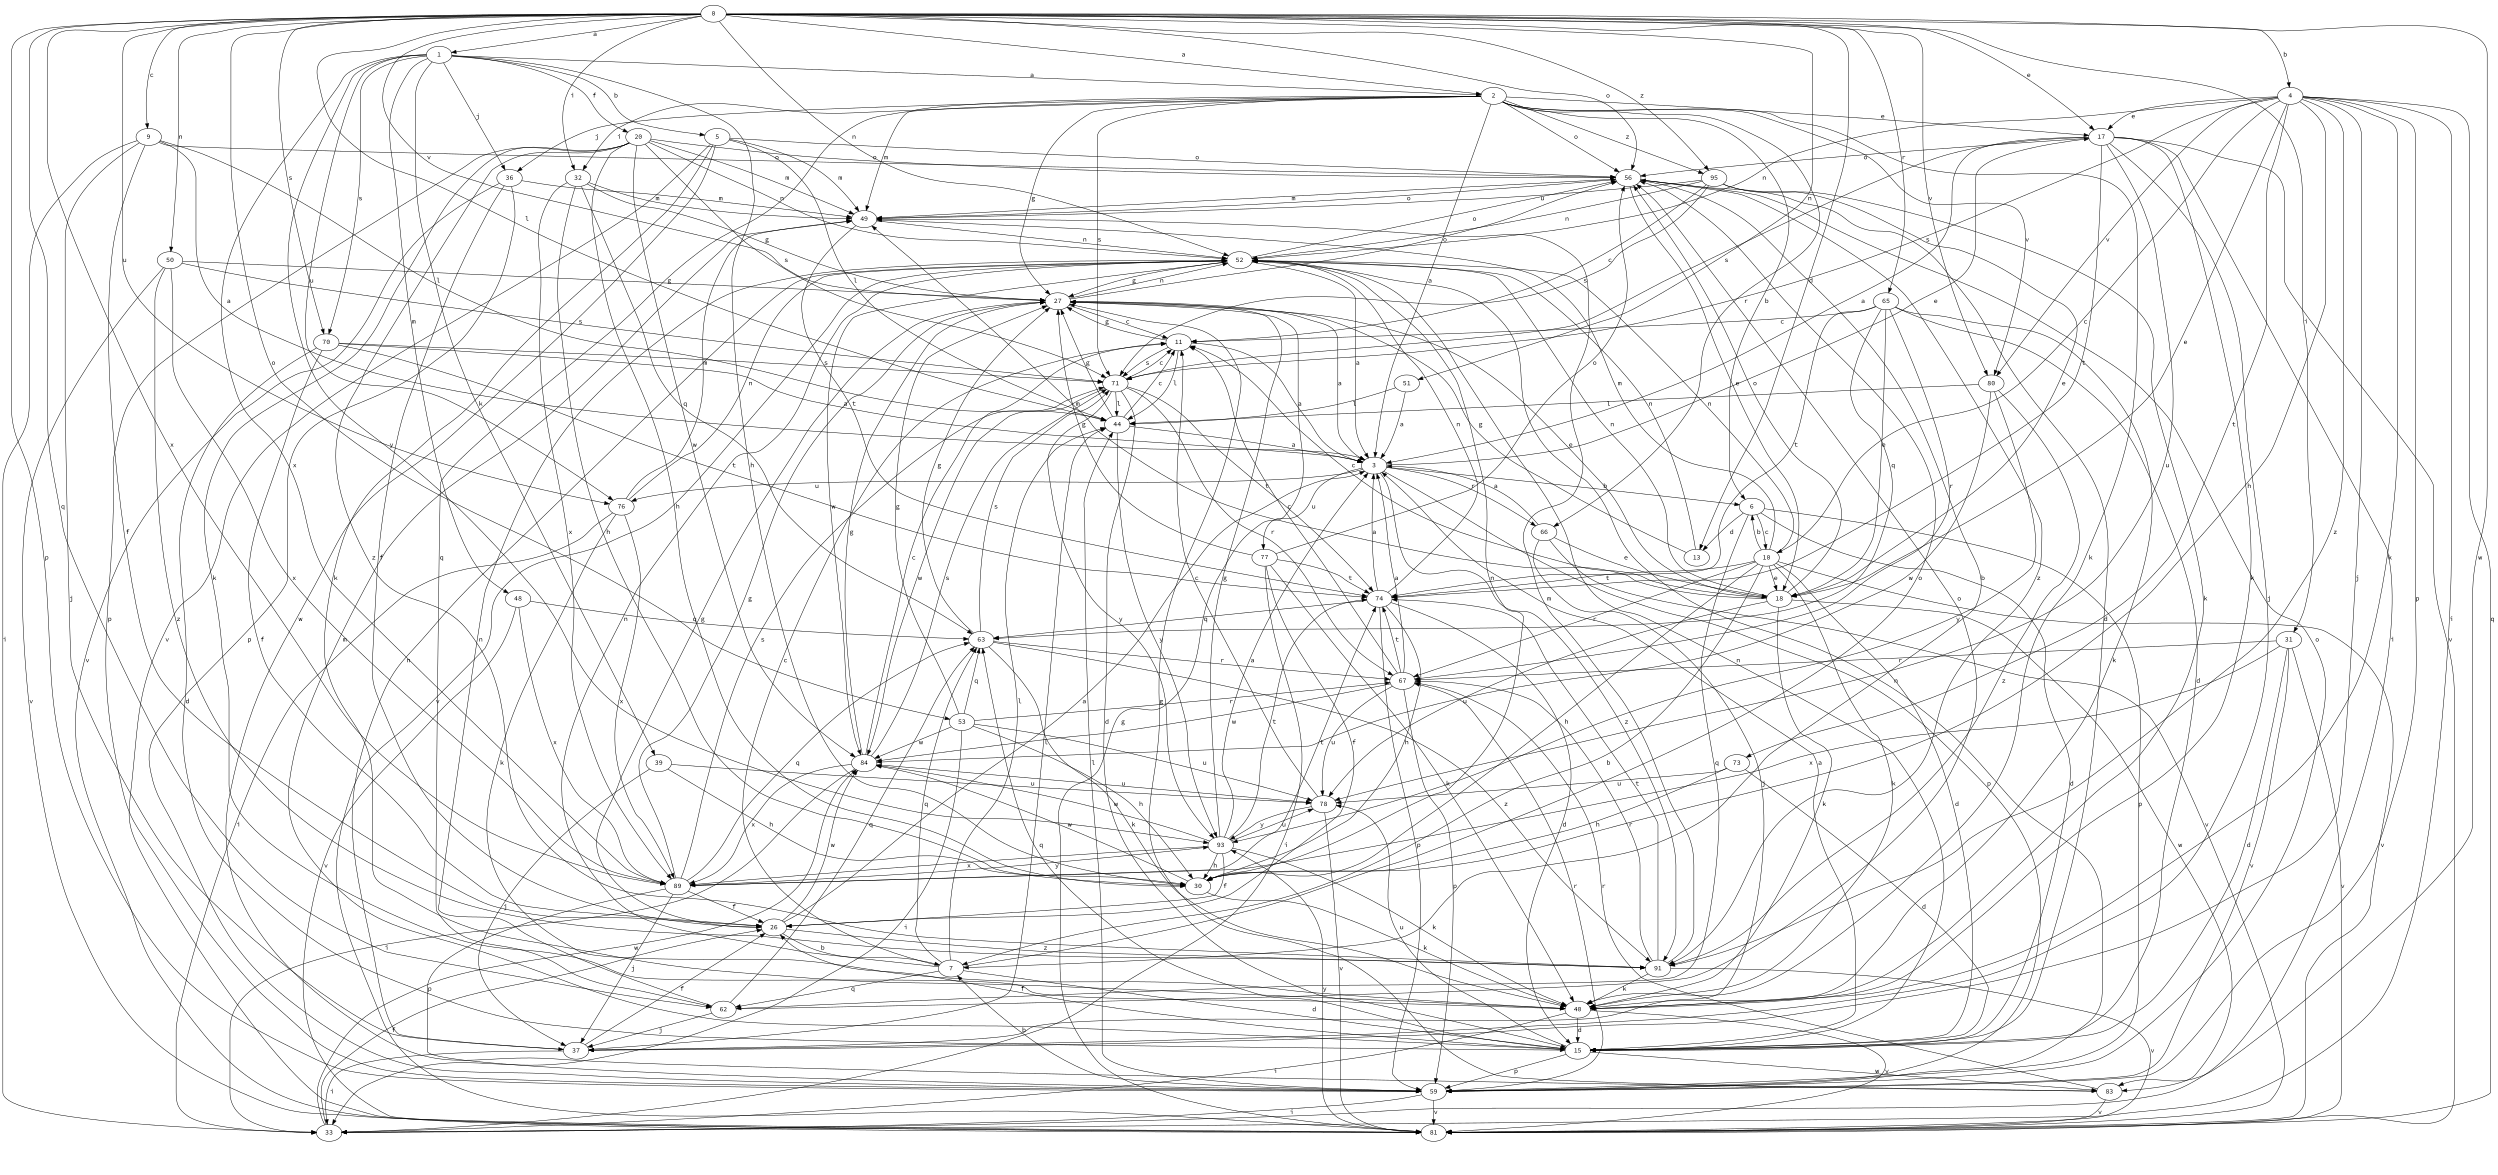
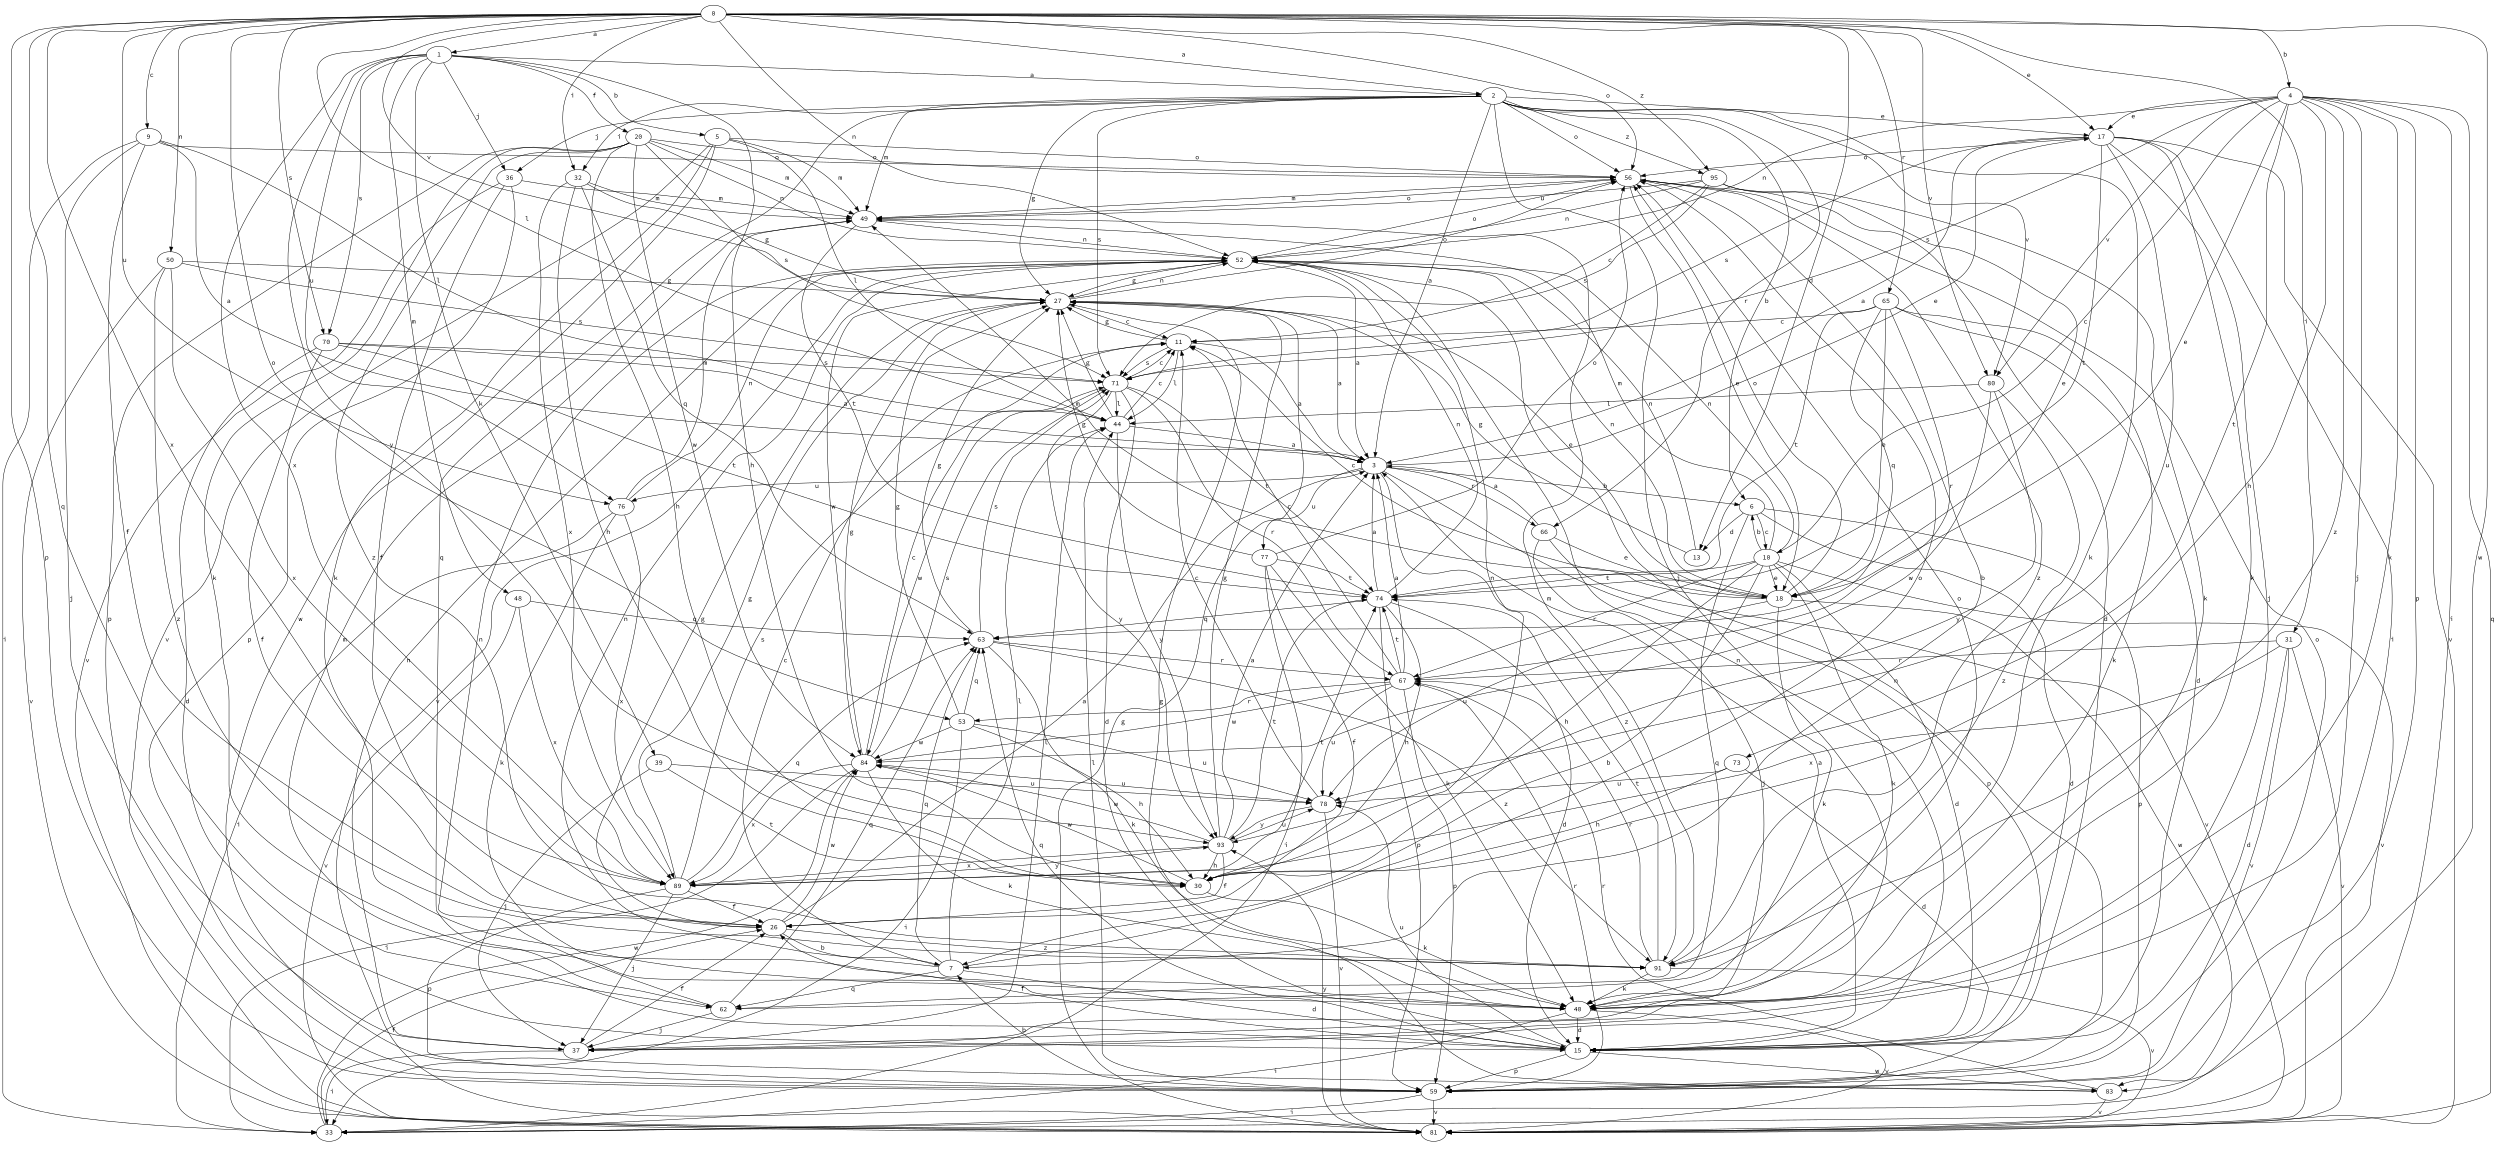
(1407, 383) -> none
(1190, 702) -> (1186, 711)
(771, 825) -> (771, 825)
(1401, 917) -> (1190, 930)
none -> (1845, 946)
